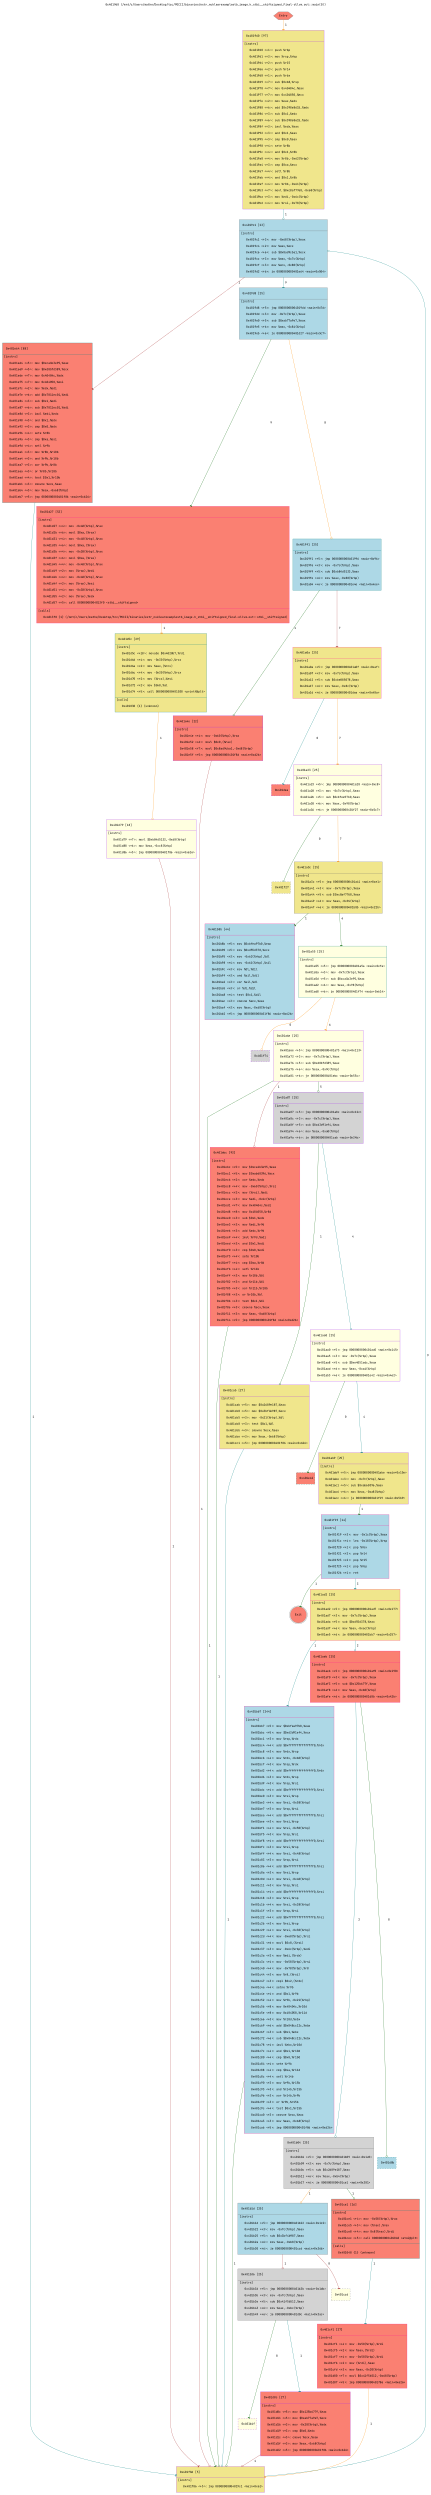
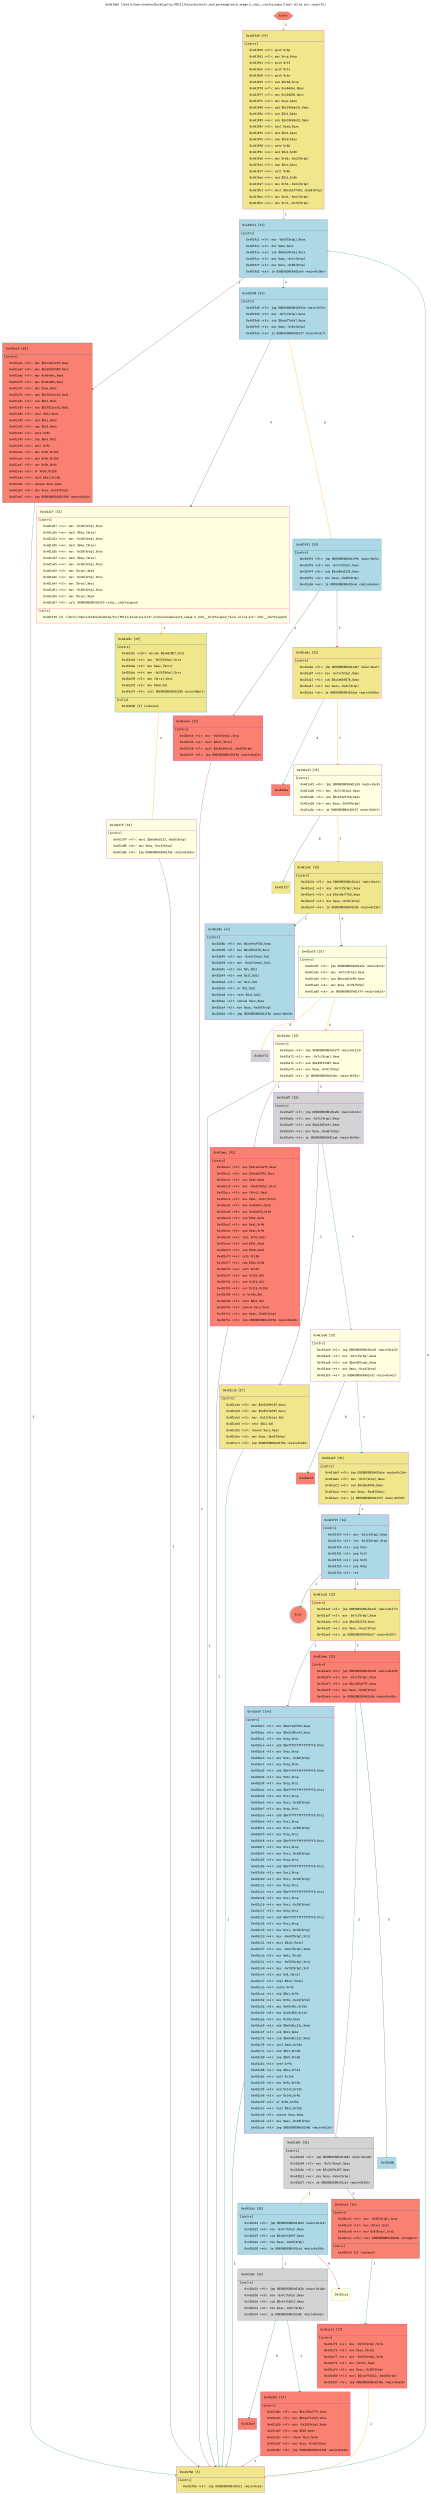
(163, 565) -> (163, 565)
(247, 2424) -> (247, 2424)
